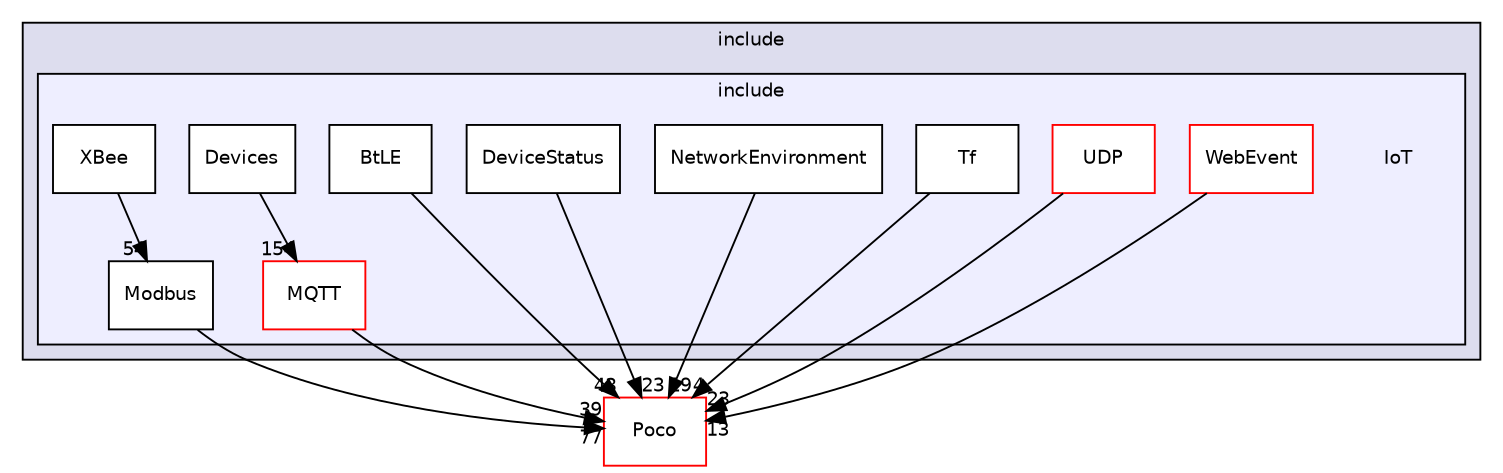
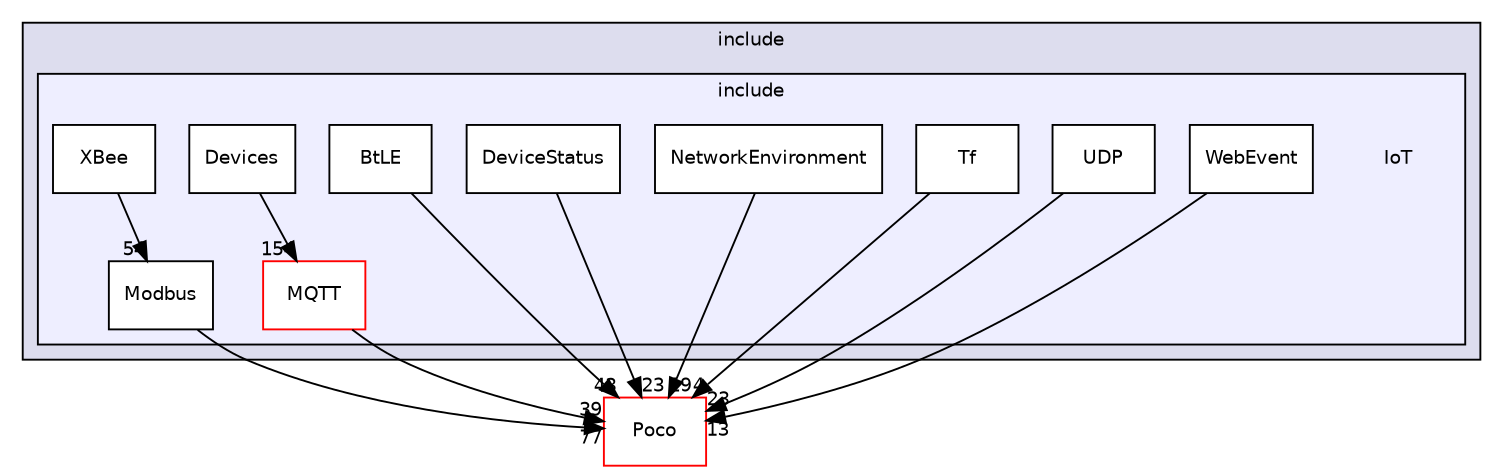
(1104, 159) -> (1104, 159)
(1251, 159) -> (1251, 159)
